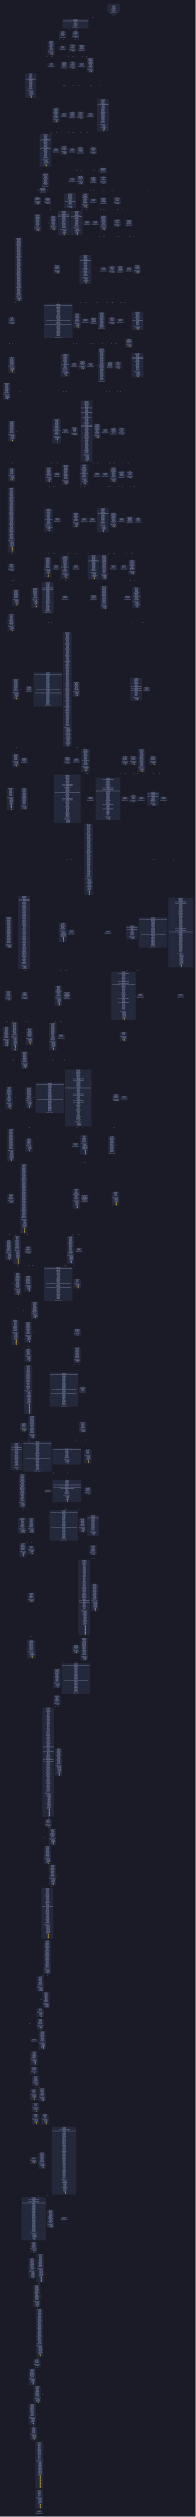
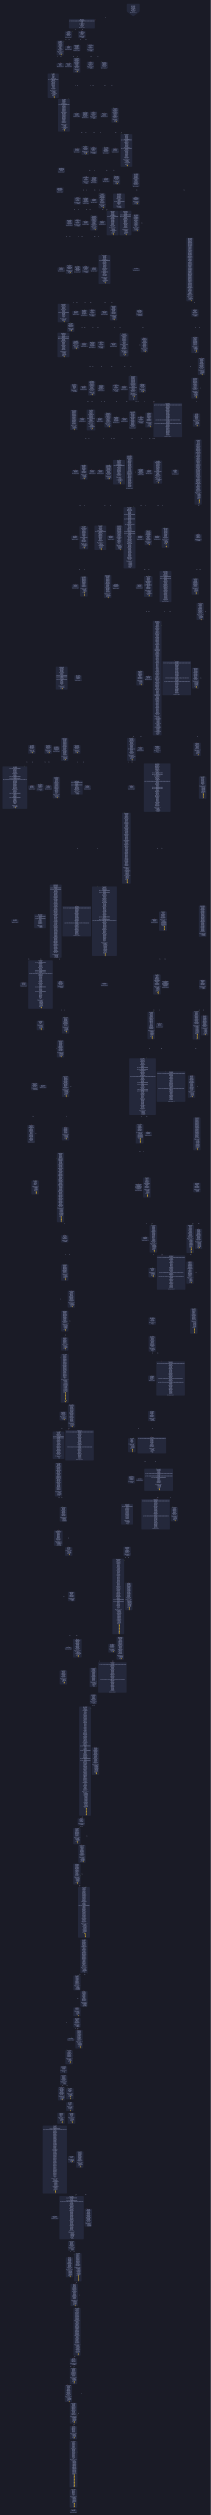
none -> (136, 270)
none -> (68, 1648)
